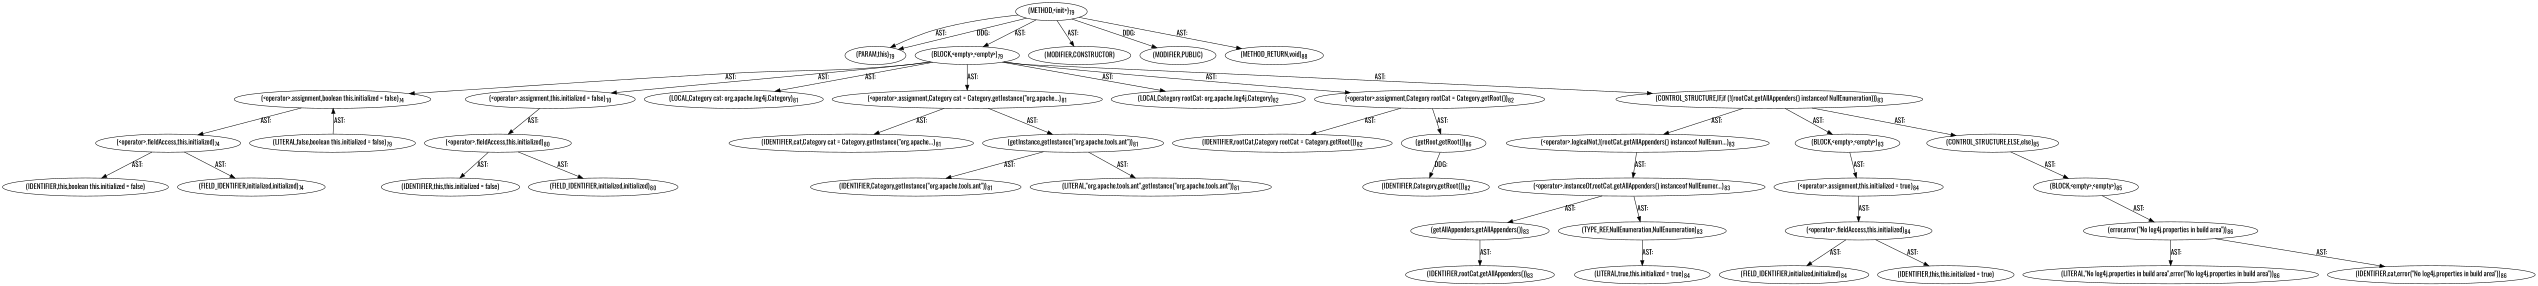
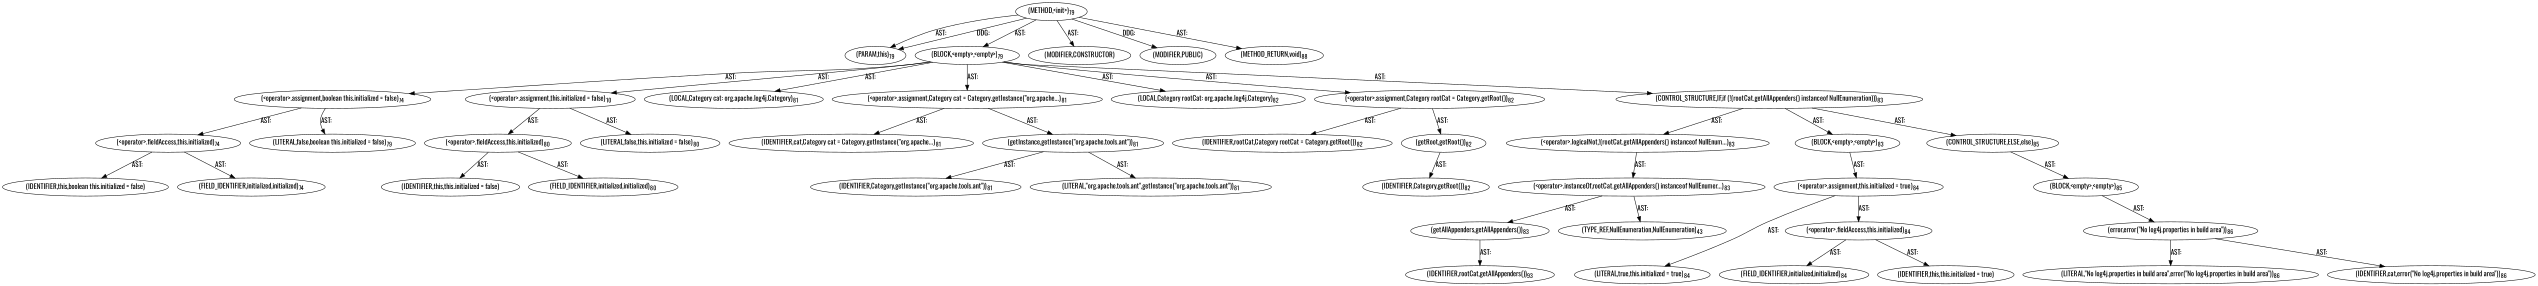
(334, 124) -> (321, 119)
(1469, 142) -> (1469, 142)
none -> (650, 143)
(1442, 165) -> (1442, 165)
(1700, 230) -> (1700, 230)
(1642, 250) -> (1752, 229)
(1530, 274) -> (1530, 274)
